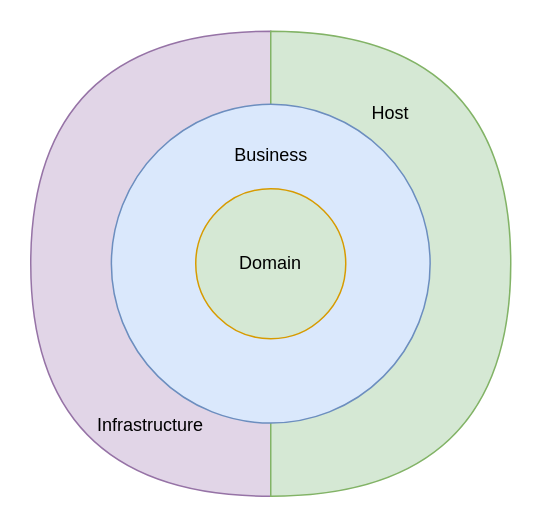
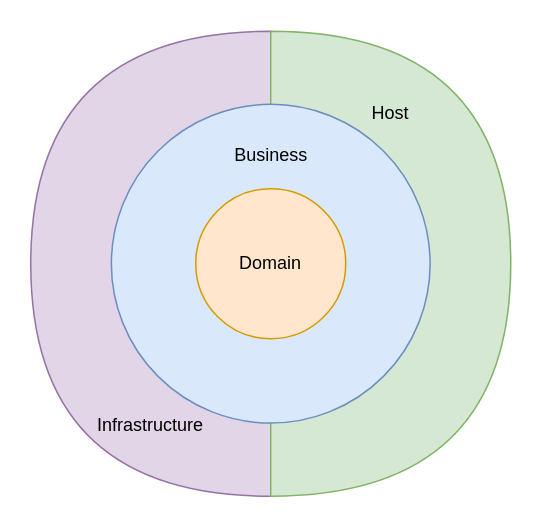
(271, 263) -> (271, 263)
